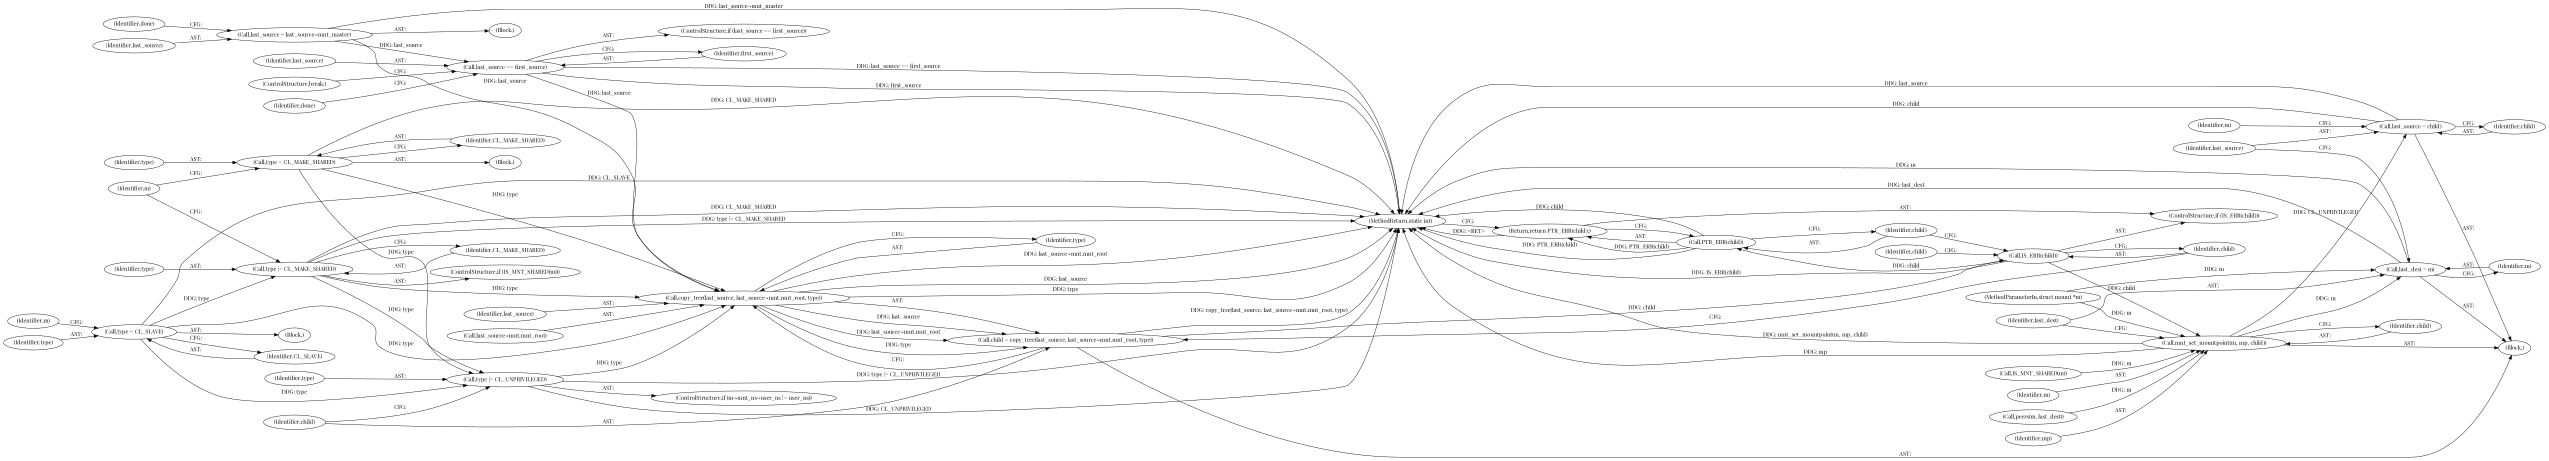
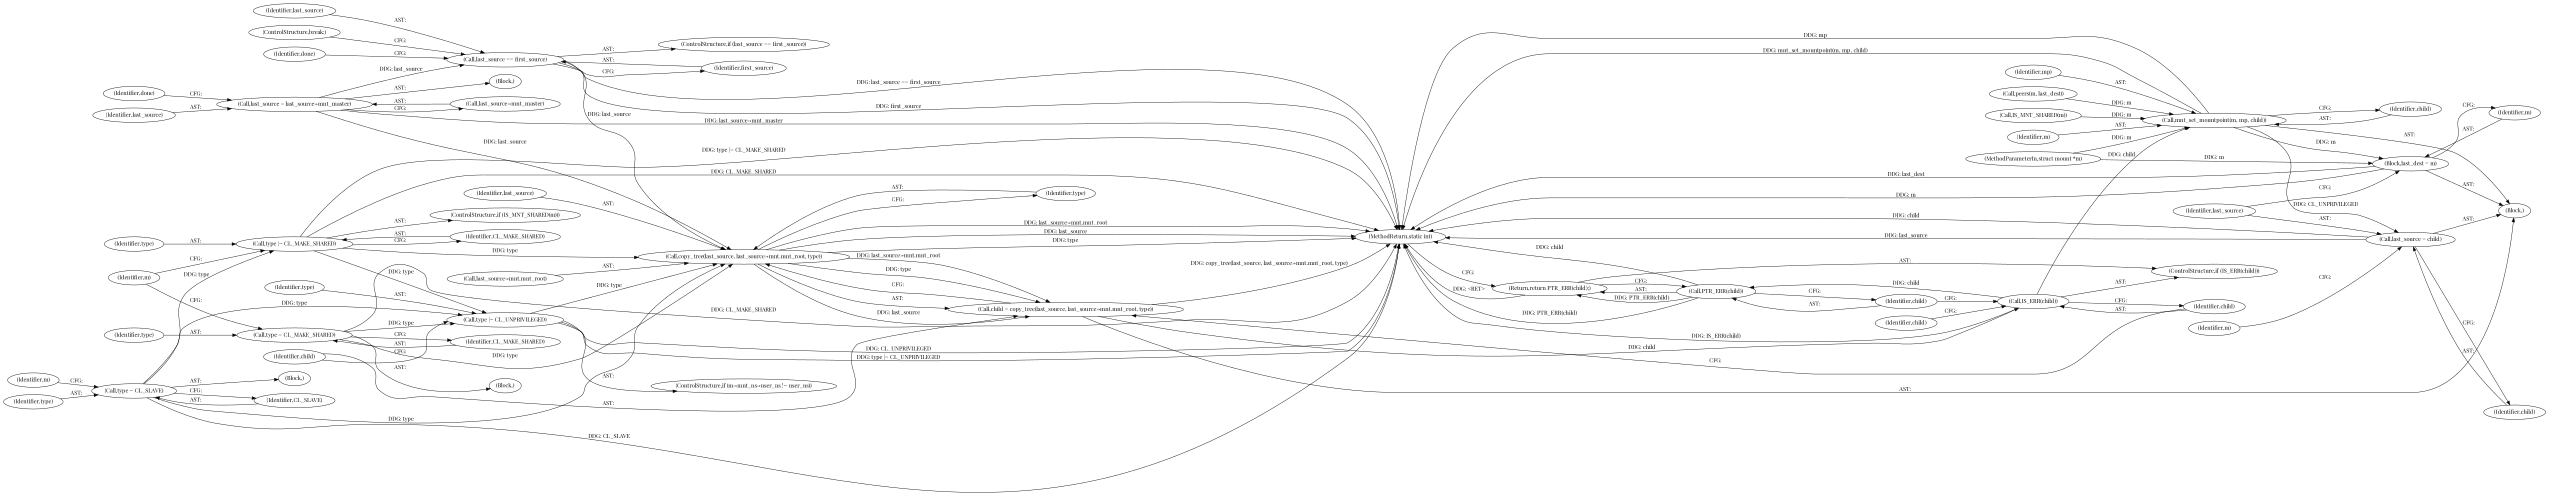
none -> (505, 104)
(2411, 270) -> (2411, 164)
(2033, 321) -> none
